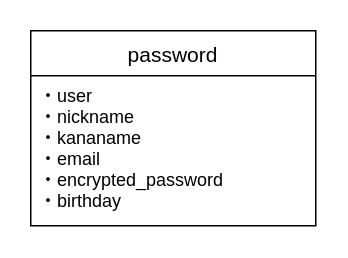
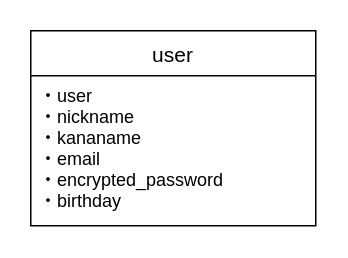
(173, 55) -> (173, 55)
